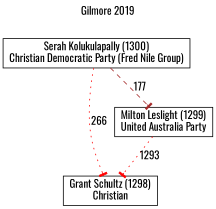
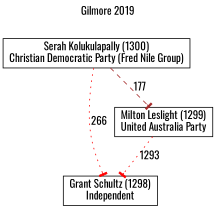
(110, 191) -> (110, 191)
